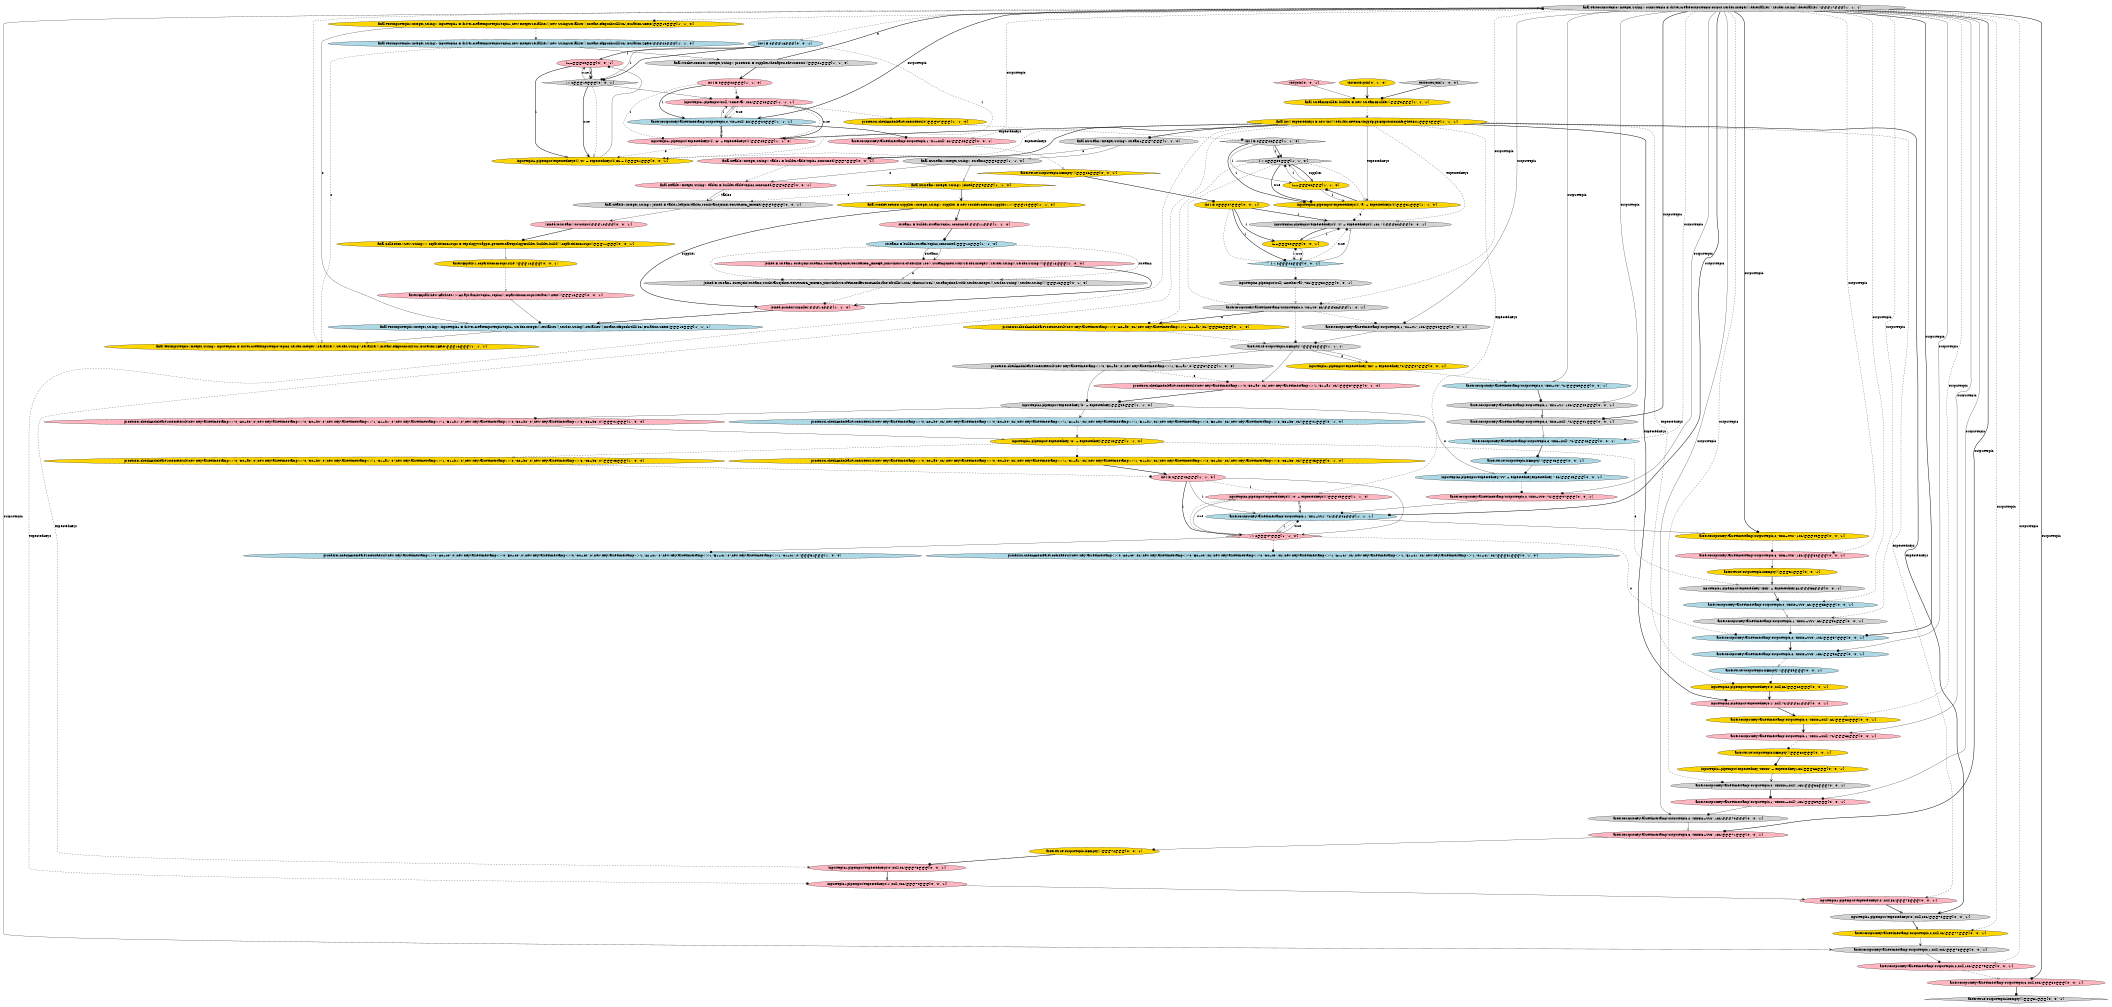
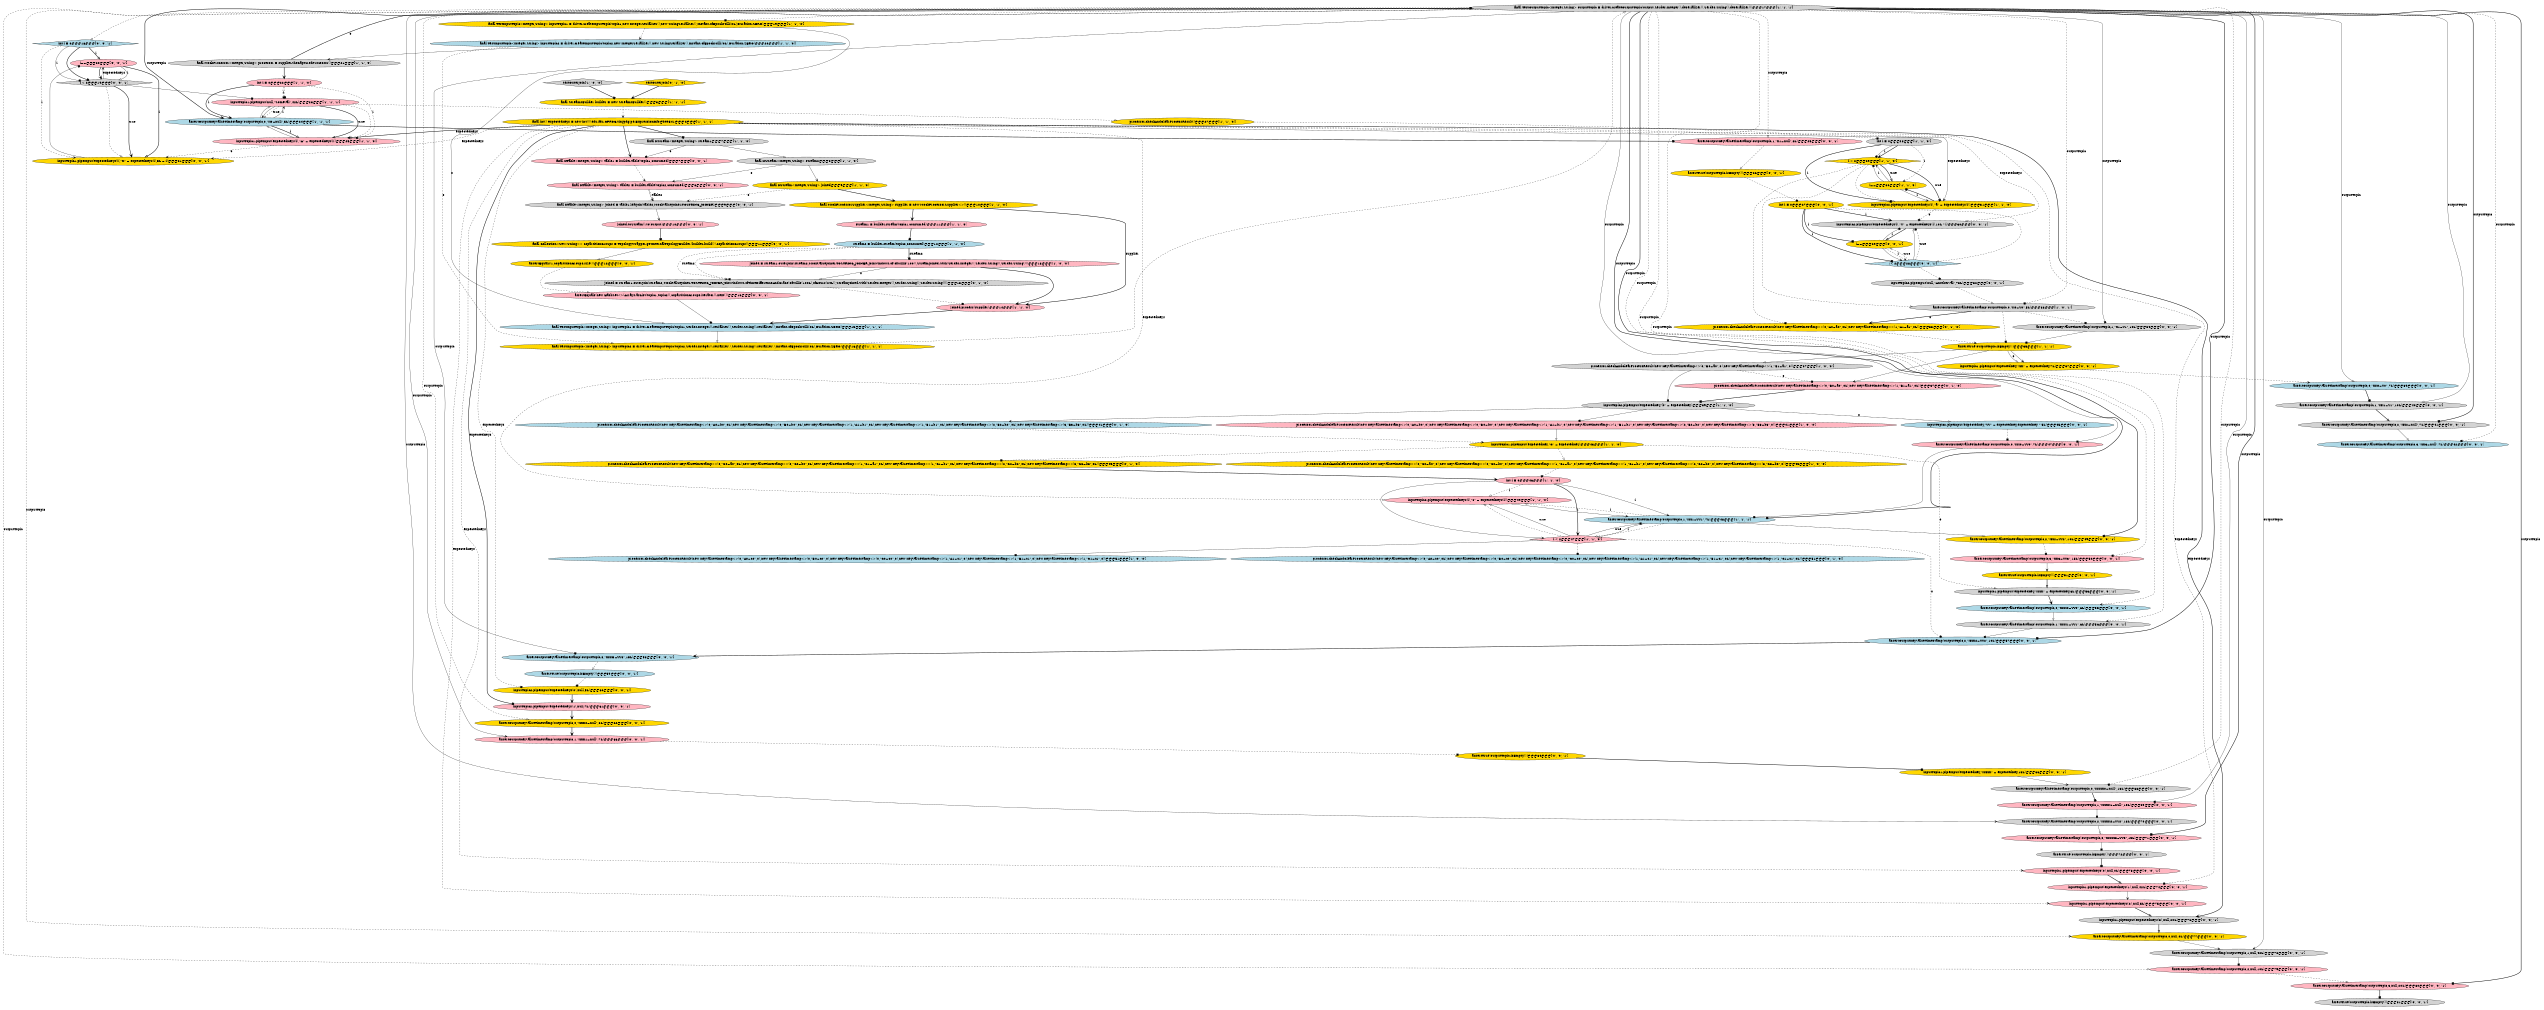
(785, 44) -> (85, 44)
(586, 73) -> (114, 73)
(1304, 83) -> none
(1367, 83) -> (666, 83)
(1273, 142) -> (1904, 142)
(1284, 161) -> (1873, 161)
(1241, 171) -> (1923, 165)
(967, 172) -> (813, 172)
(1069, 173) -> (1736, 173)
(1315, 173) -> (1894, 173)
(961, 185) -> (820, 185)
(1149, 189) -> (1770, 189)
(1248, 230) -> (1819, 235)
(1296, 255) -> (1901, 254)
(1296, 347) -> (2006, 347)
(1536, 461) -> none
(1094, 851) -> (2102, 855)
(2016, 999) -> (2380, 1002)
